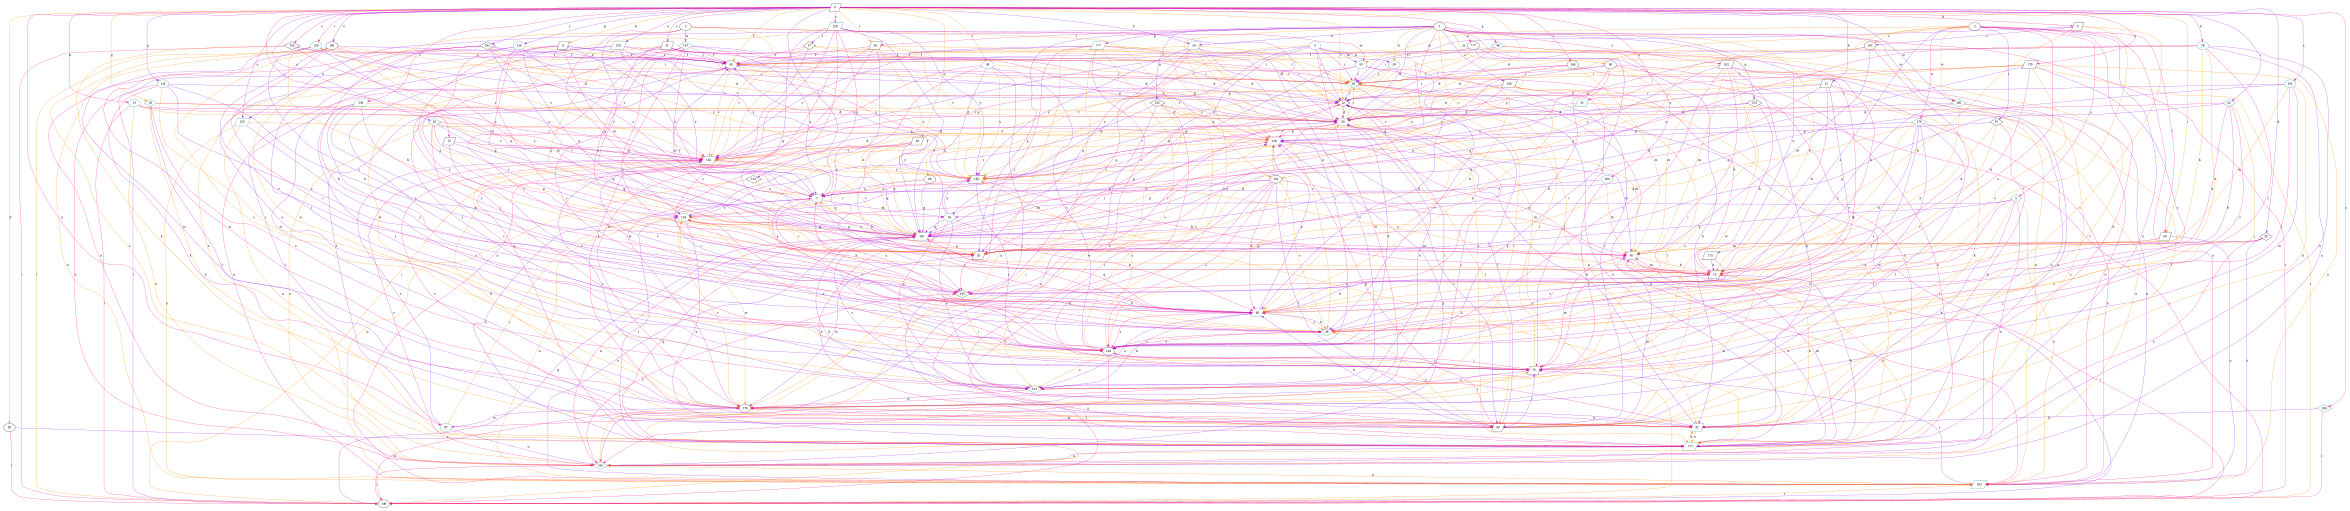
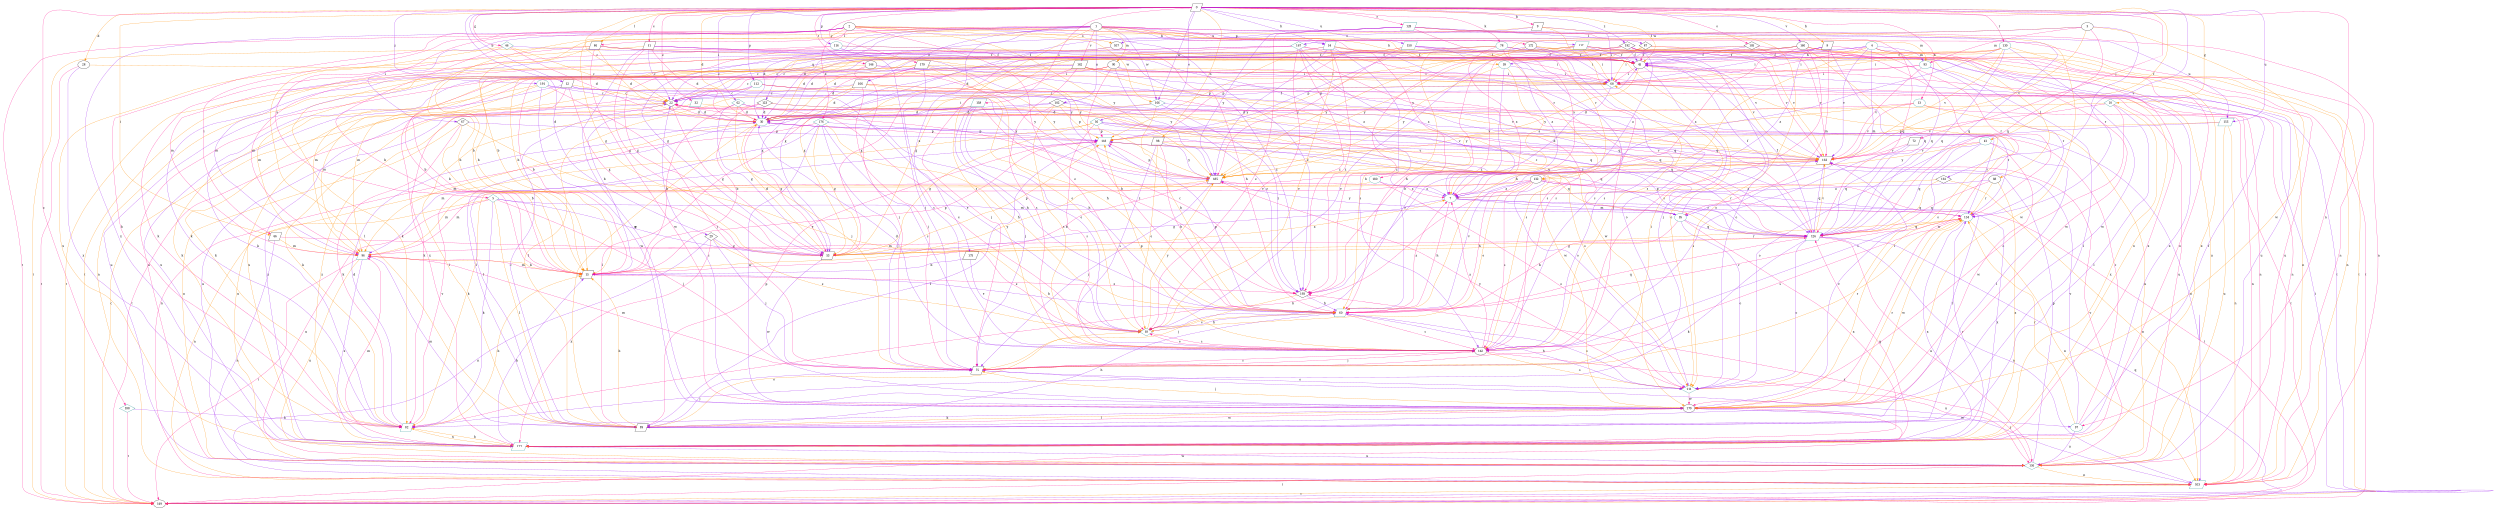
(1134, 73) -> (885, 73)
(568, 356) -> (1495, 495)
